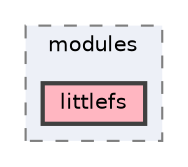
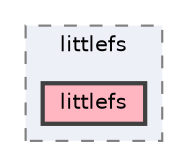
(94, 46) -> (94, 46)
